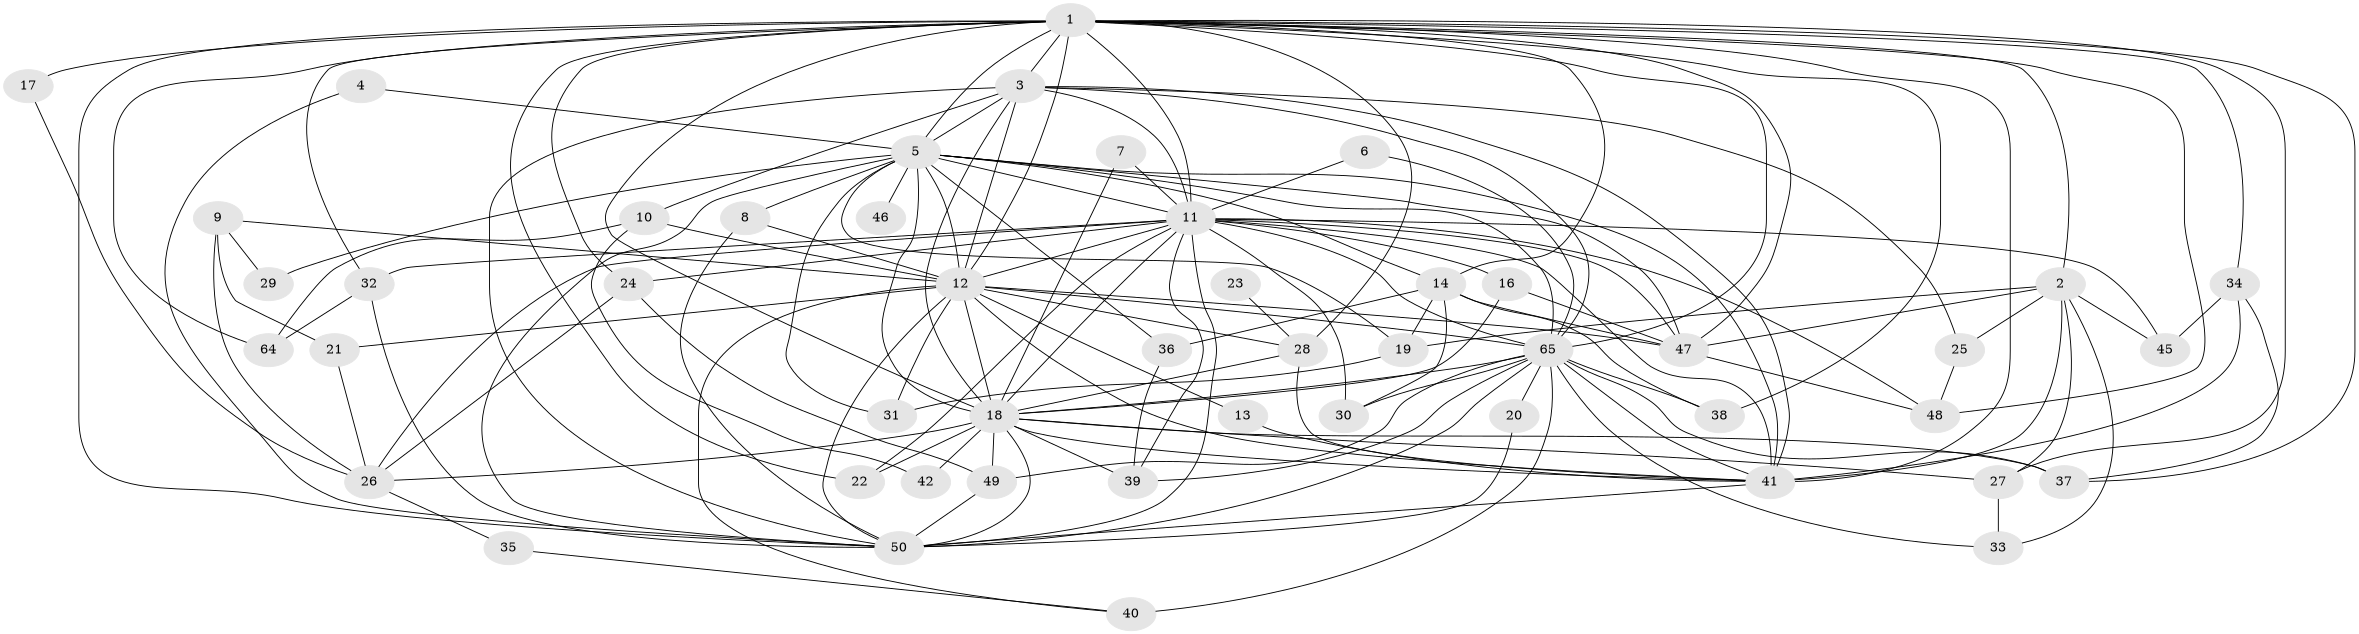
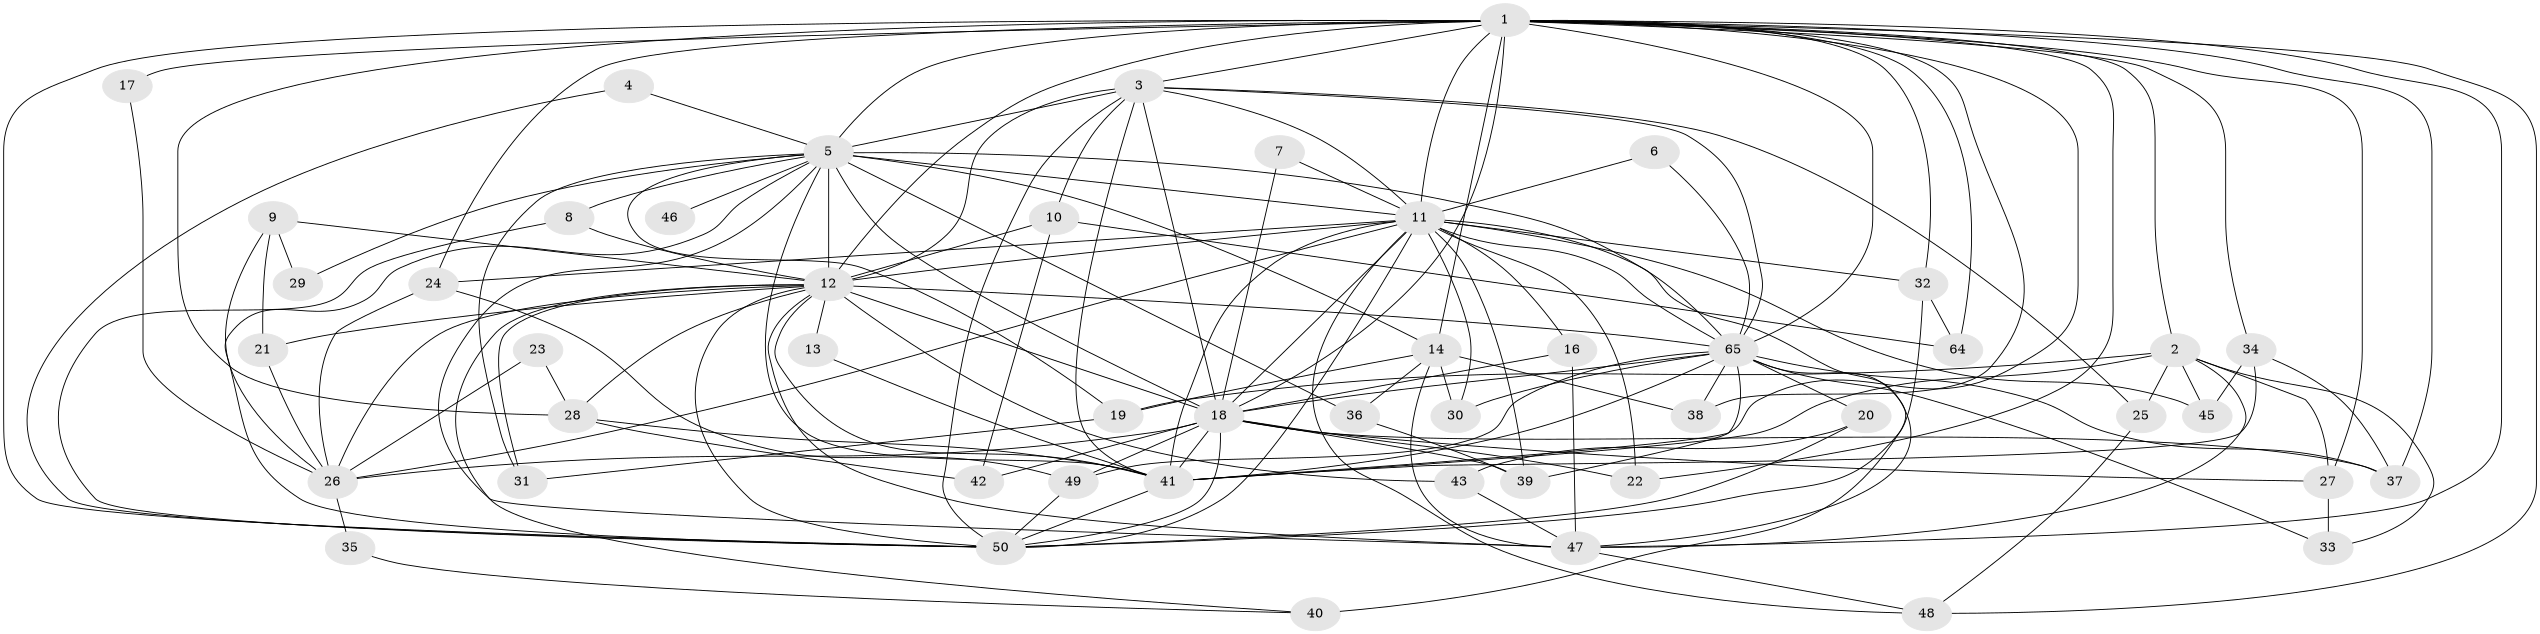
none -> (470, 321)
(1181, 376) -> (748, 450)
none -> (431, 419)
none -> (1459, 482)
(1245, 504) -> none
